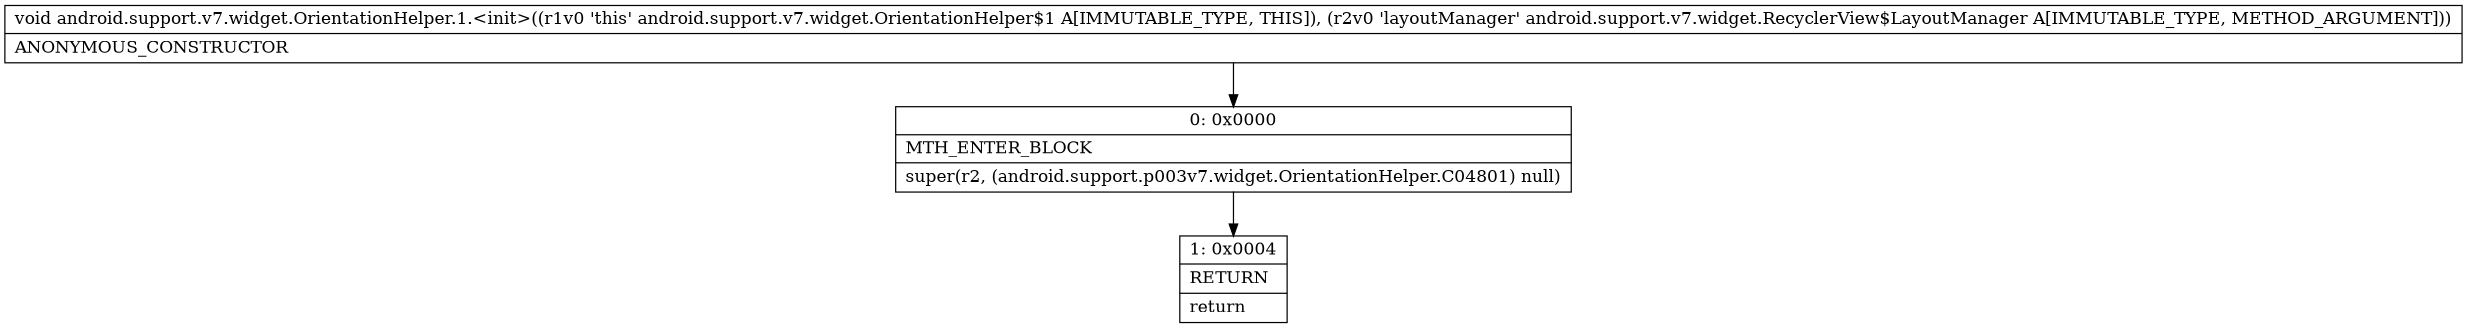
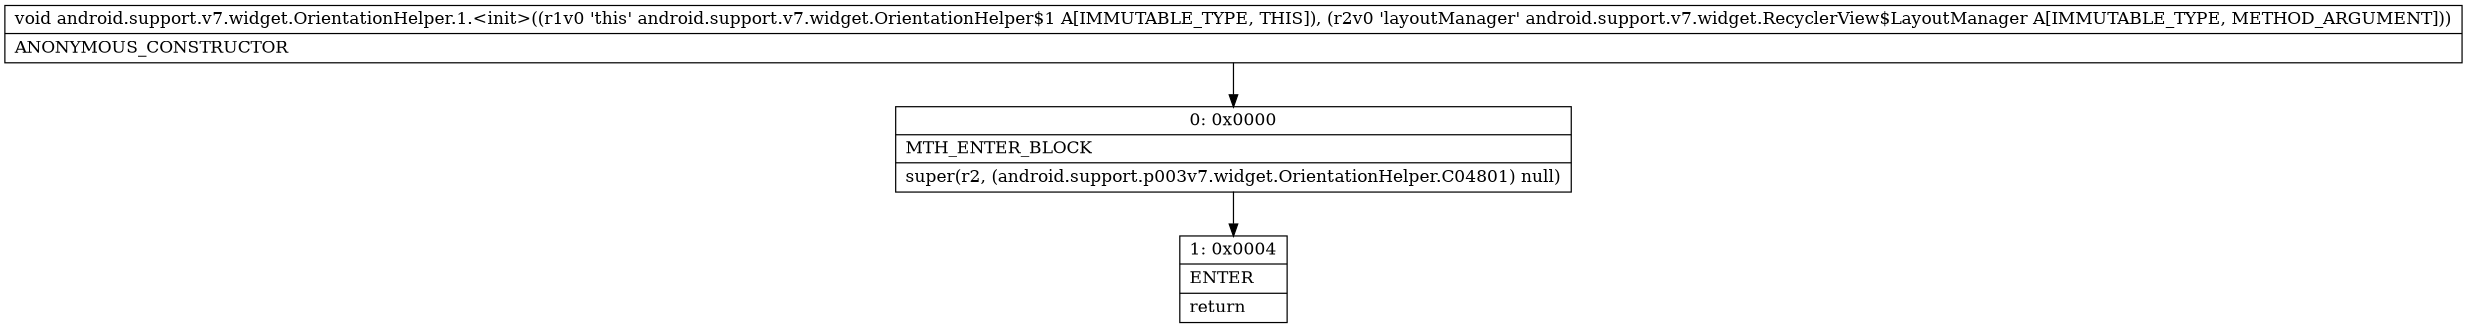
(1229, 278) -> (1222, 278)
